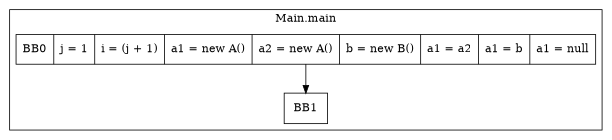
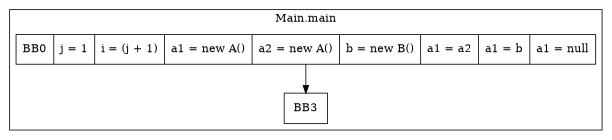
(306, 108) -> (306, 108)
